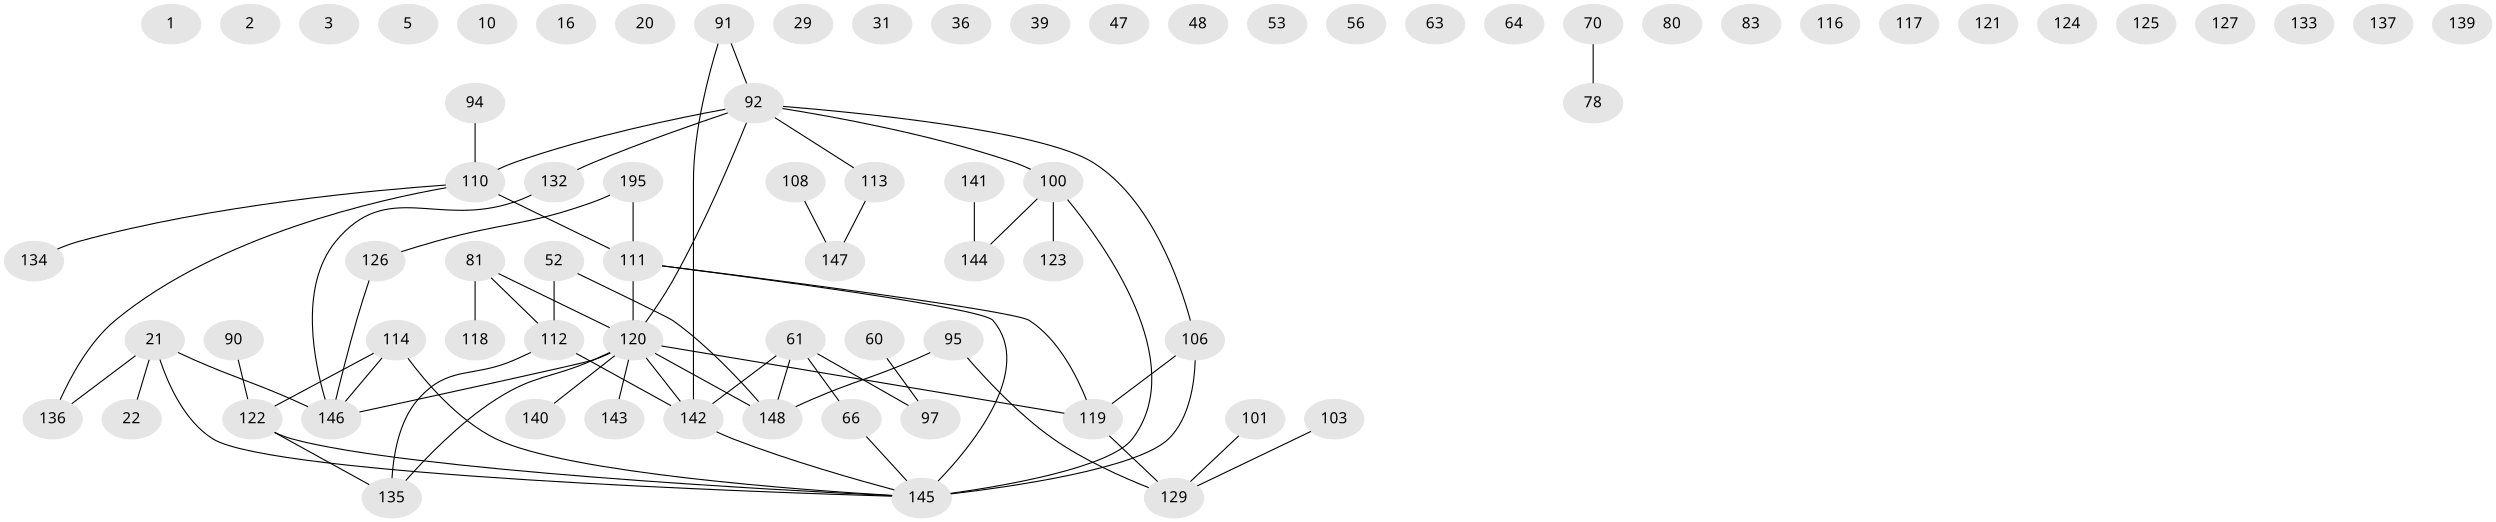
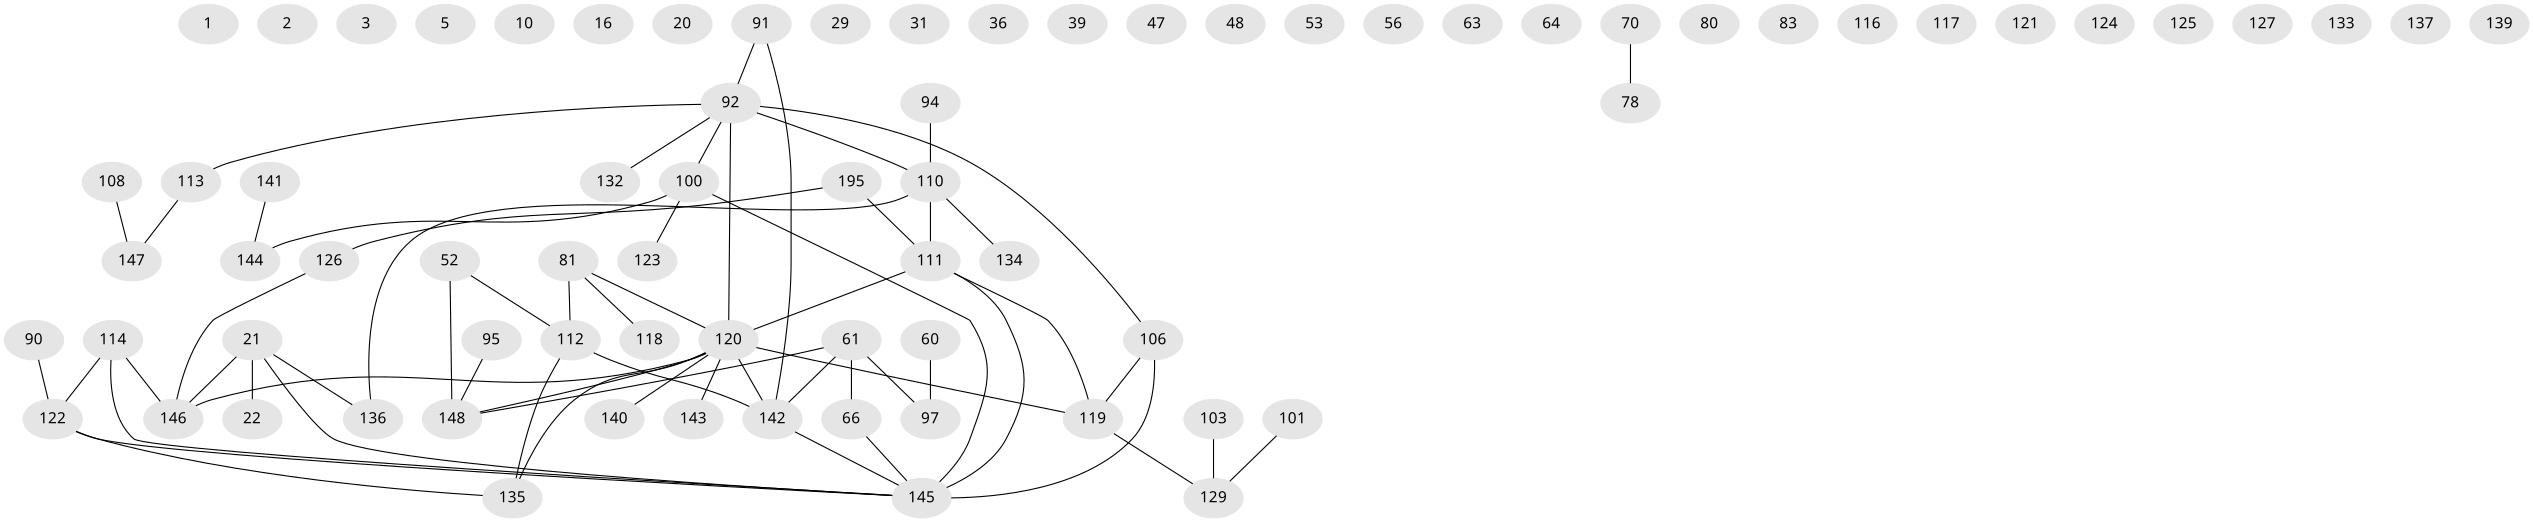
(352, 226) -> none
(1049, 436) -> none
